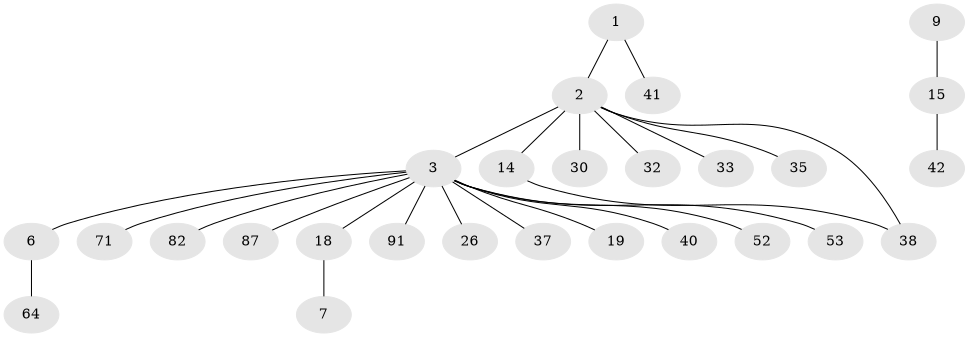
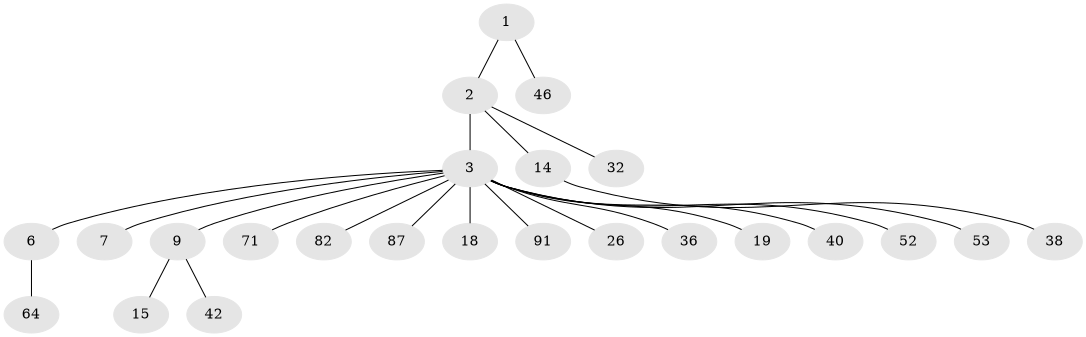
(653, 95) -> (543, 95)
(769, 126) -> none
(937, 132) -> (196, 278)
(580, 169) -> none
(726, 169) -> none
(799, 169) -> none
none -> (319, 195)
(543, 242) -> (689, 242)
(324, 278) -> (282, 191)
